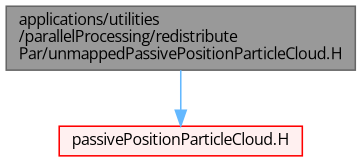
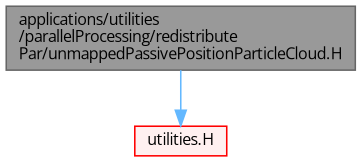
(181, 141) -> (181, 141)
